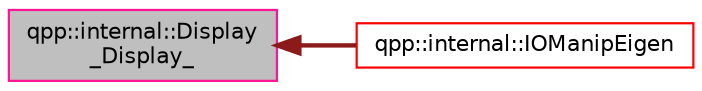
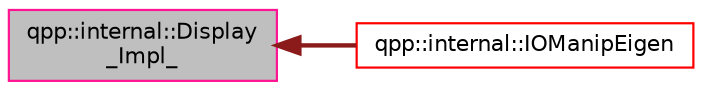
(143, 45) -> (143, 45)
